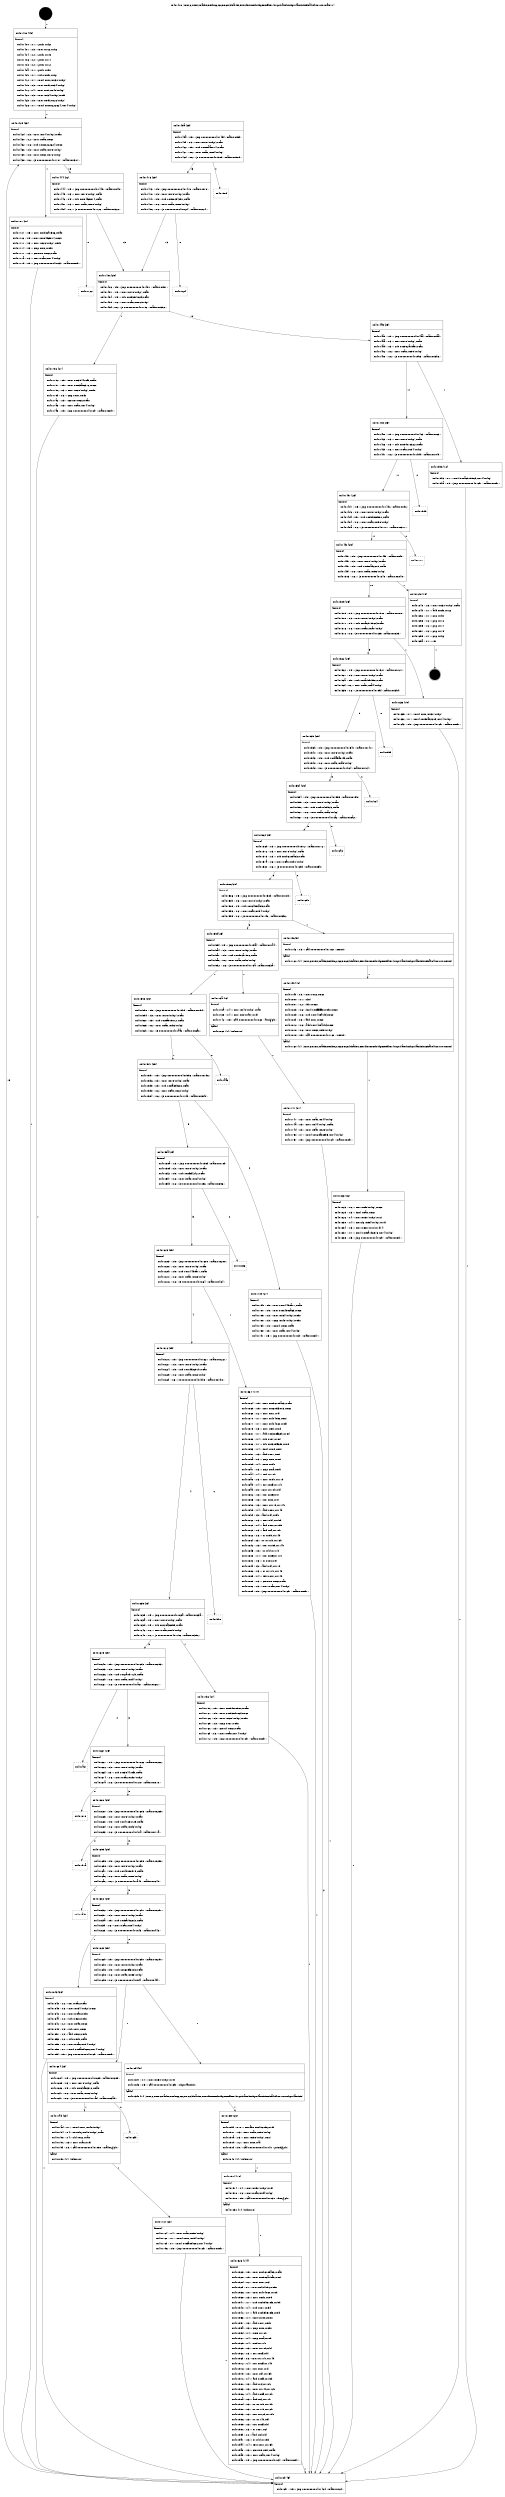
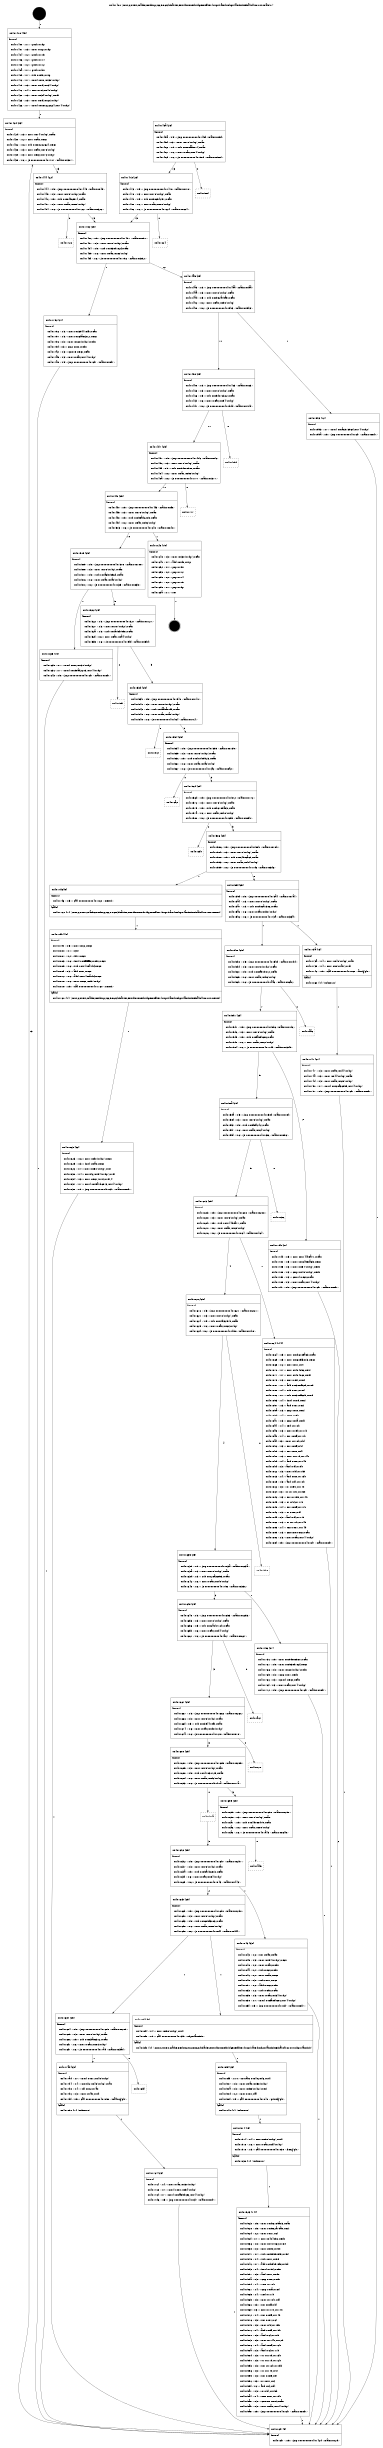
(46, 243) -> none
(128, 1889) -> (208, 1833)
